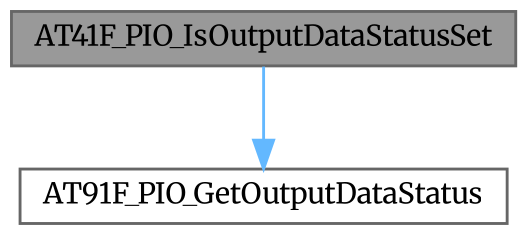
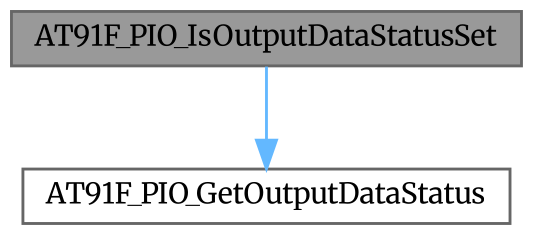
(264, 39) -> (266, 39)
